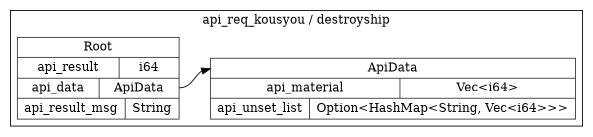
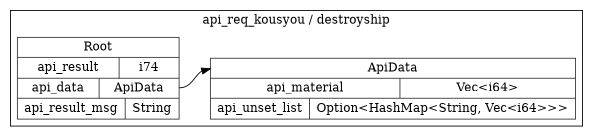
(149, 67) -> (149, 67)
